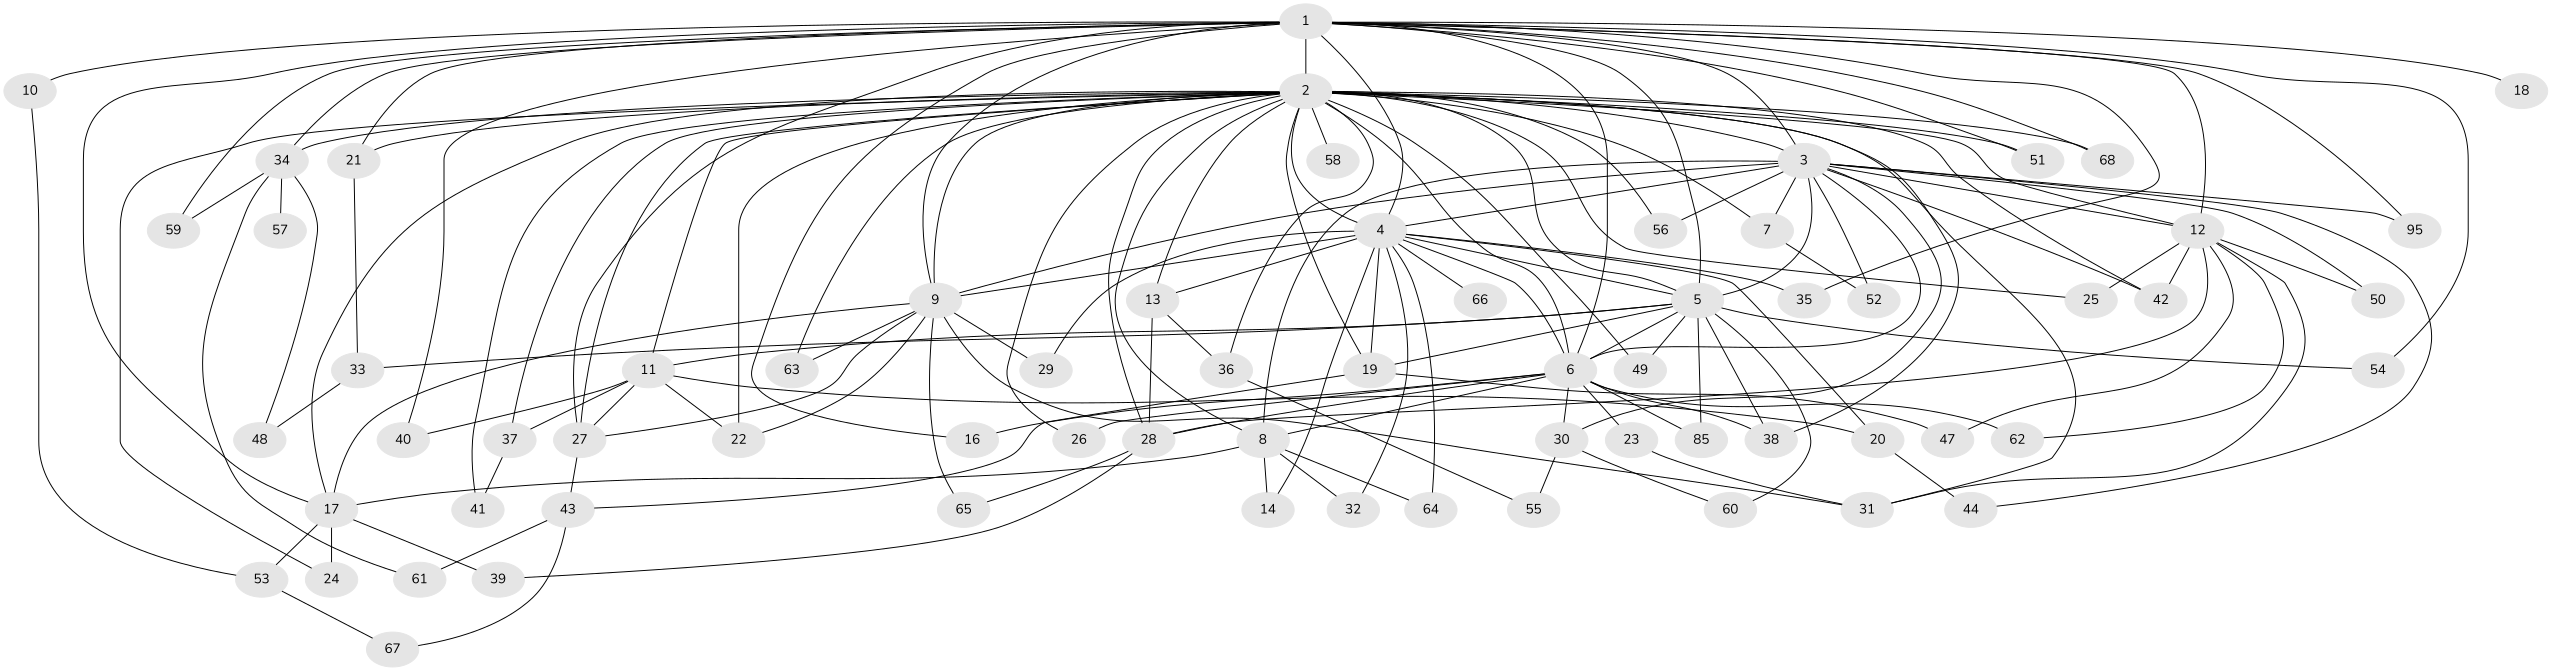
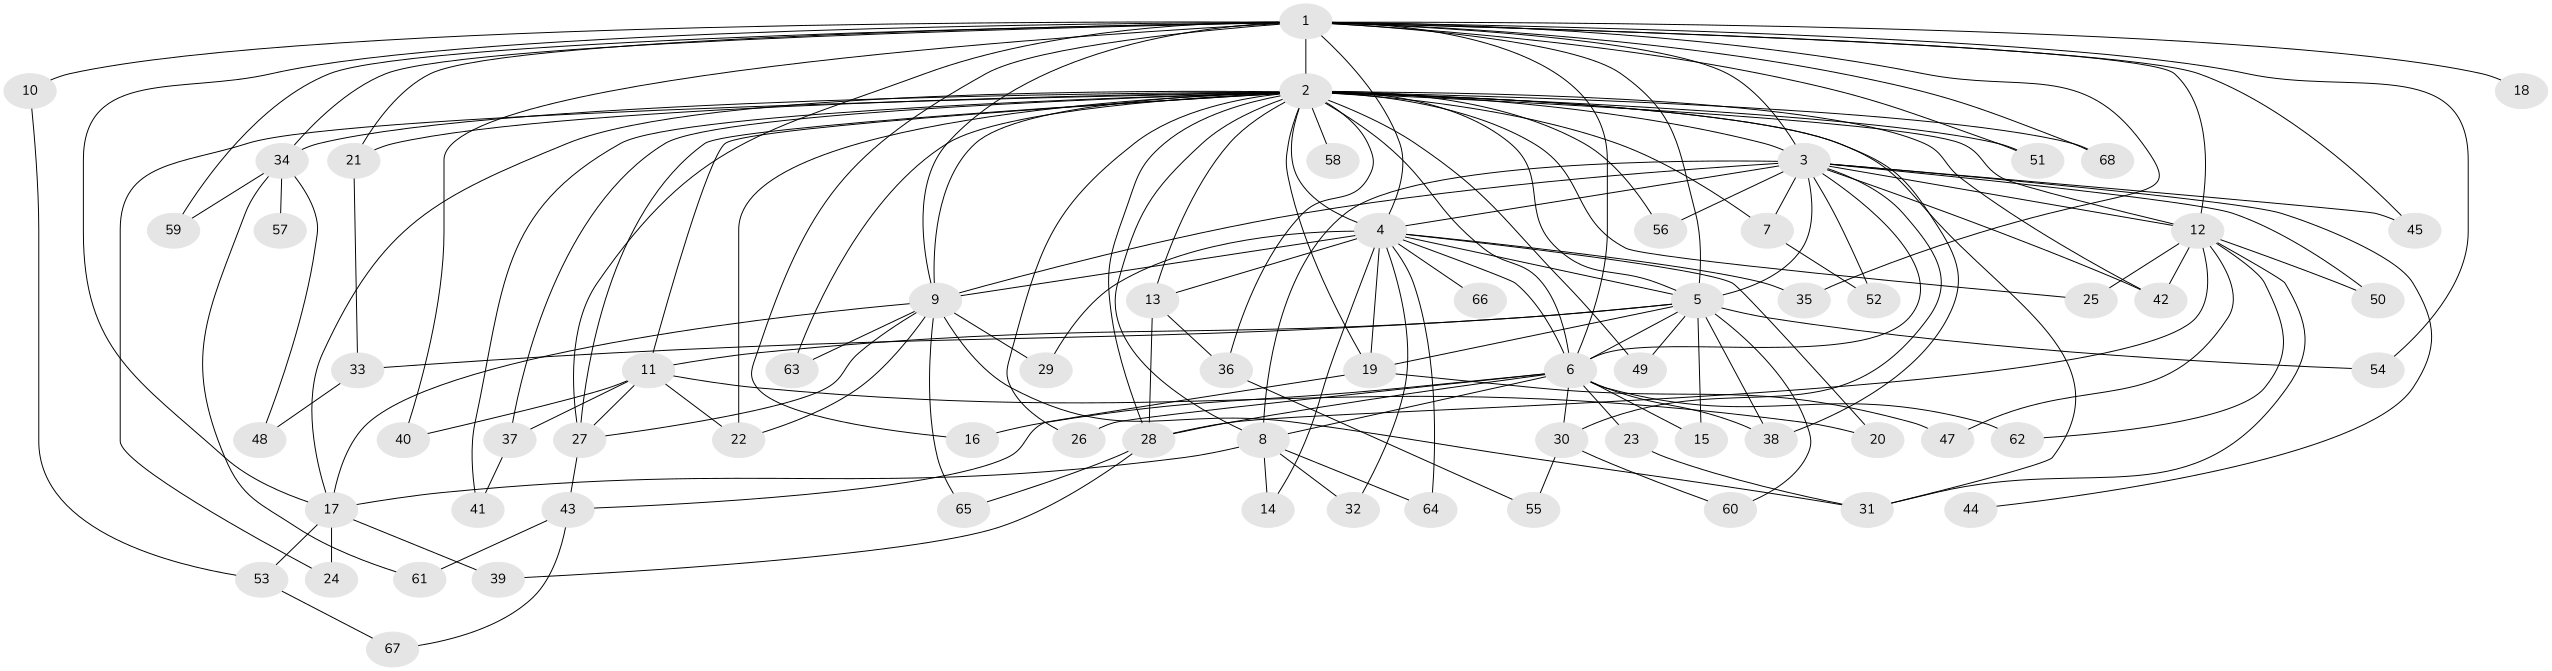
(2415, 231) -> (2415, 231)
(1701, 440) -> (1701, 440)
(1924, 475) -> none
